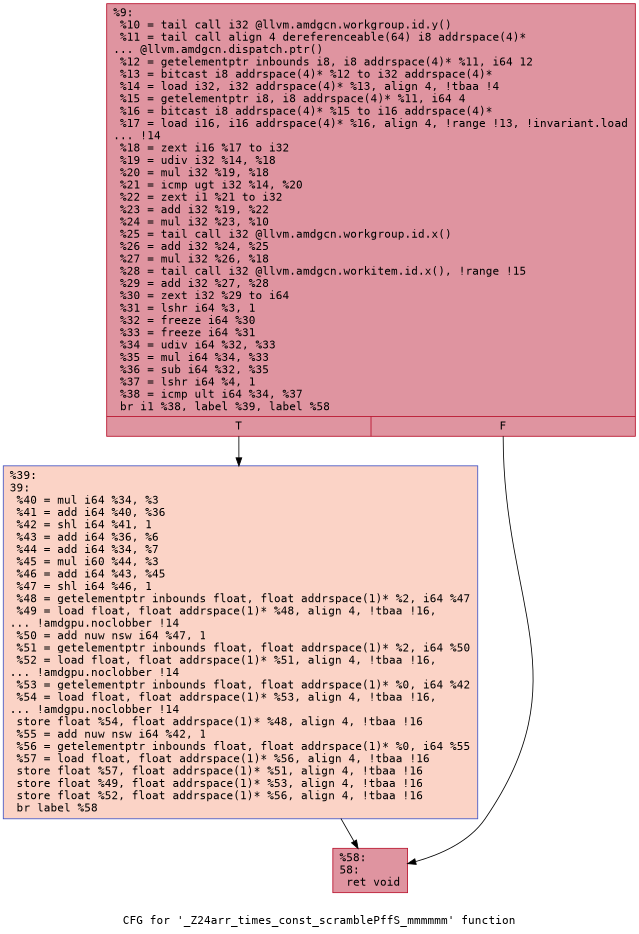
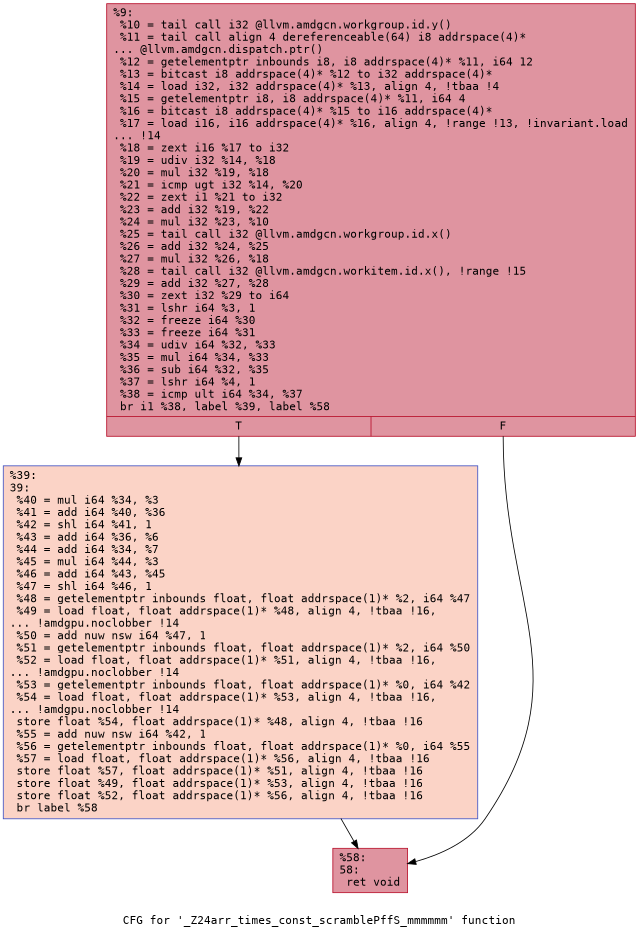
(85, 562) -> (85, 562)
